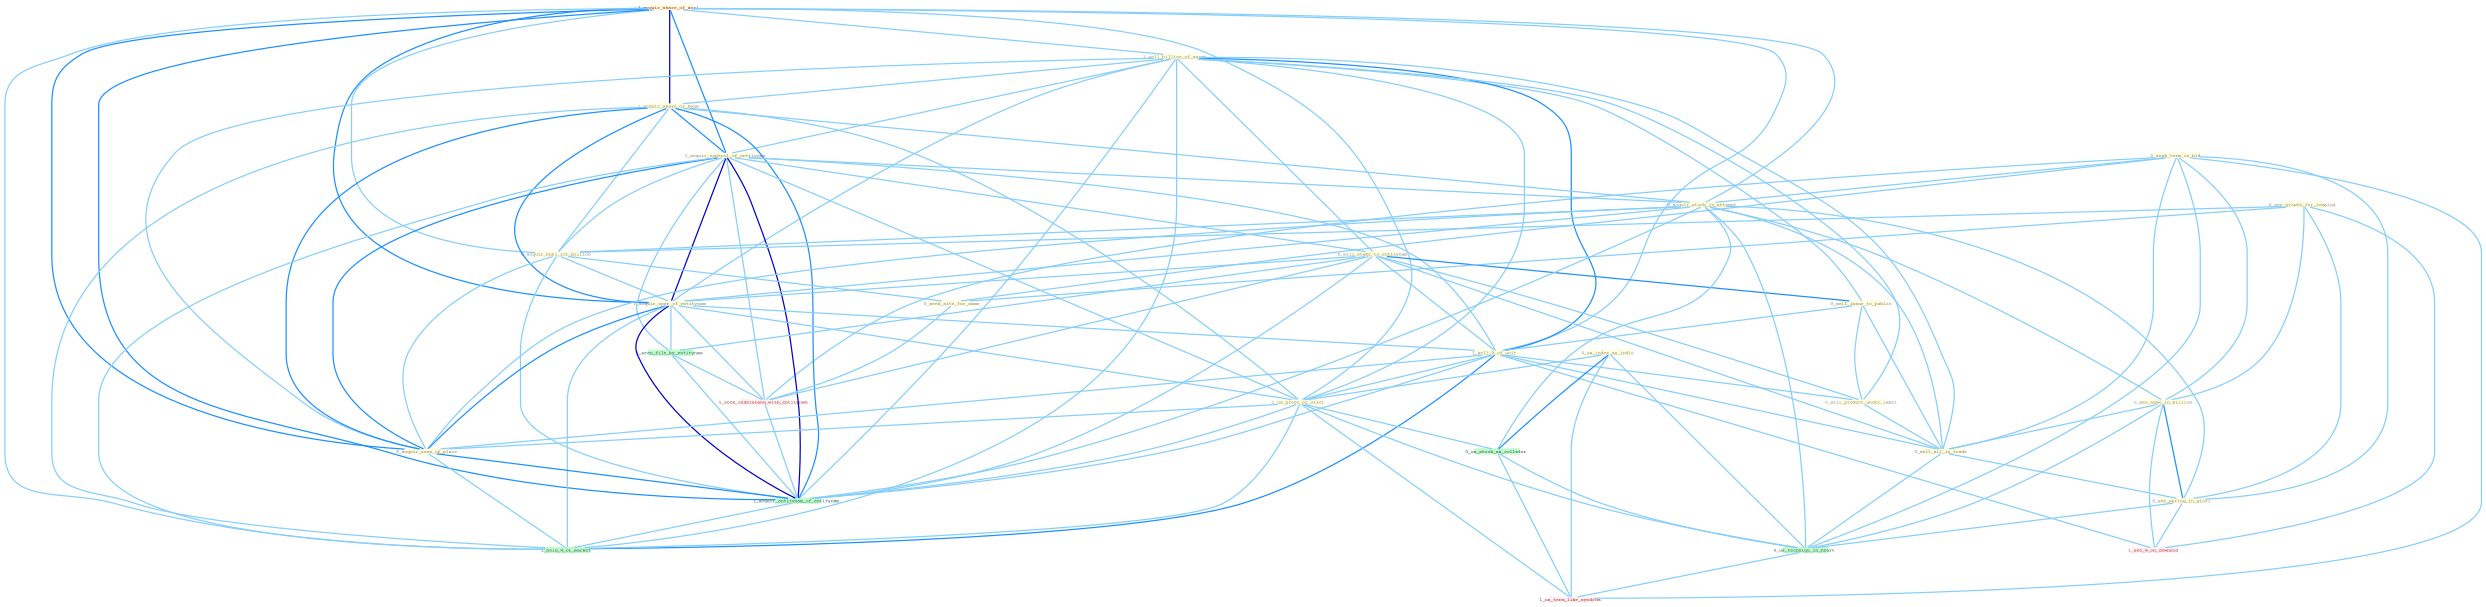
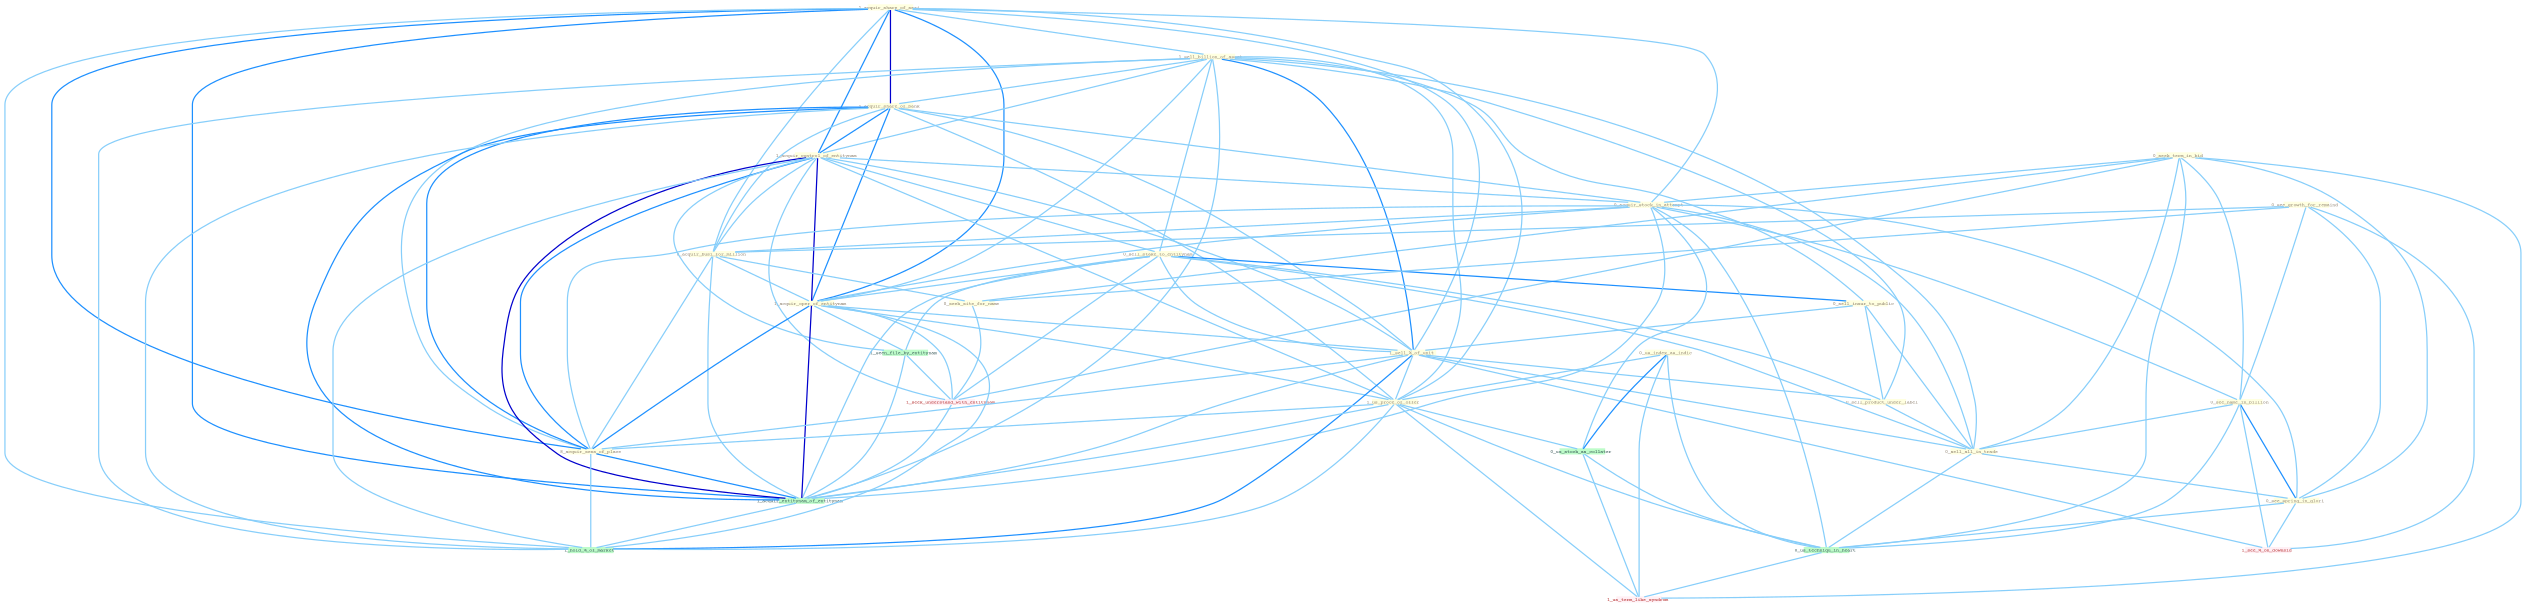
(670, 7) -> (890, 7)
none -> (1159, 188)
